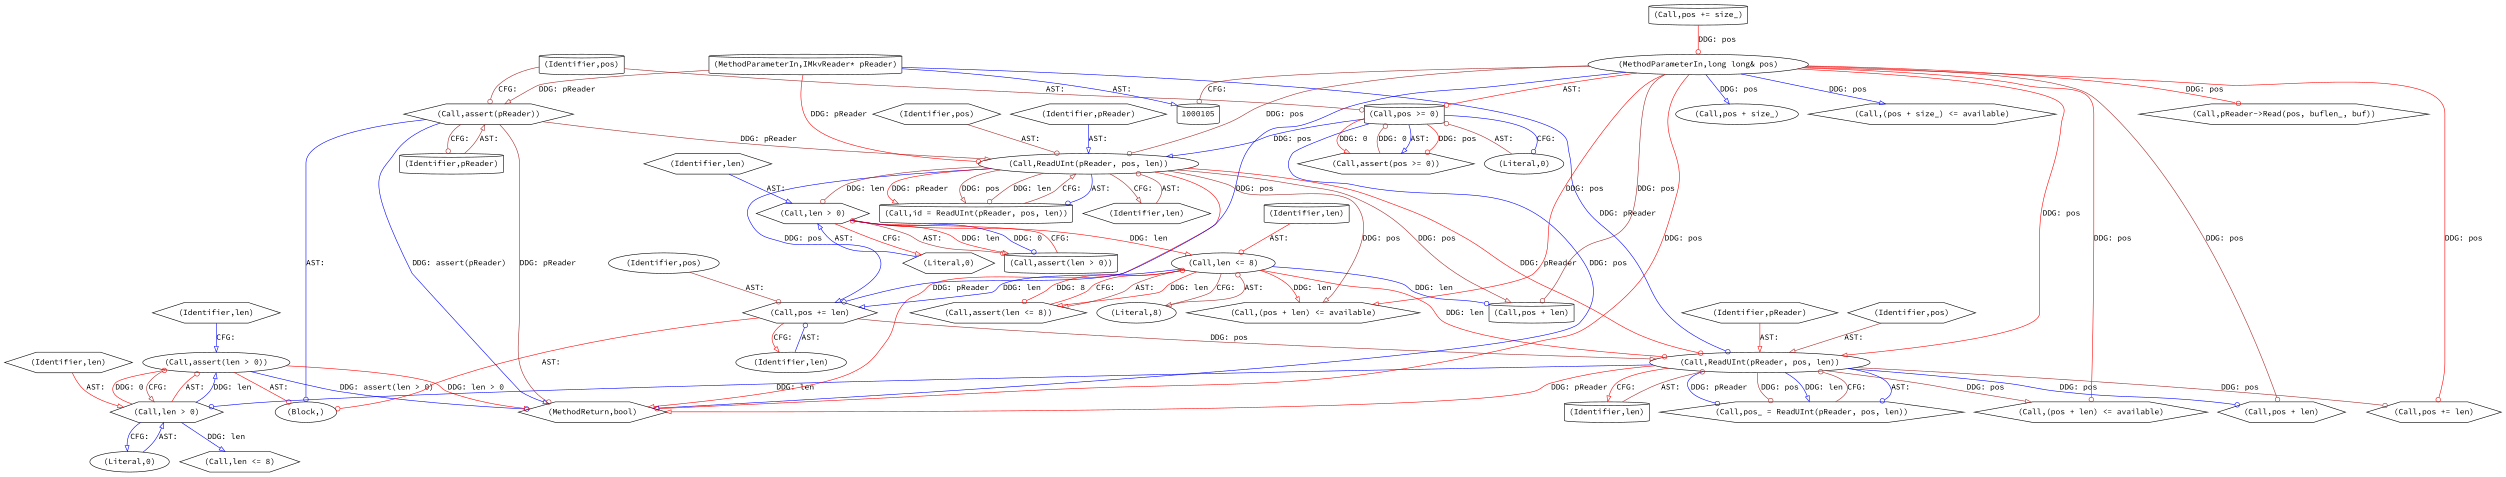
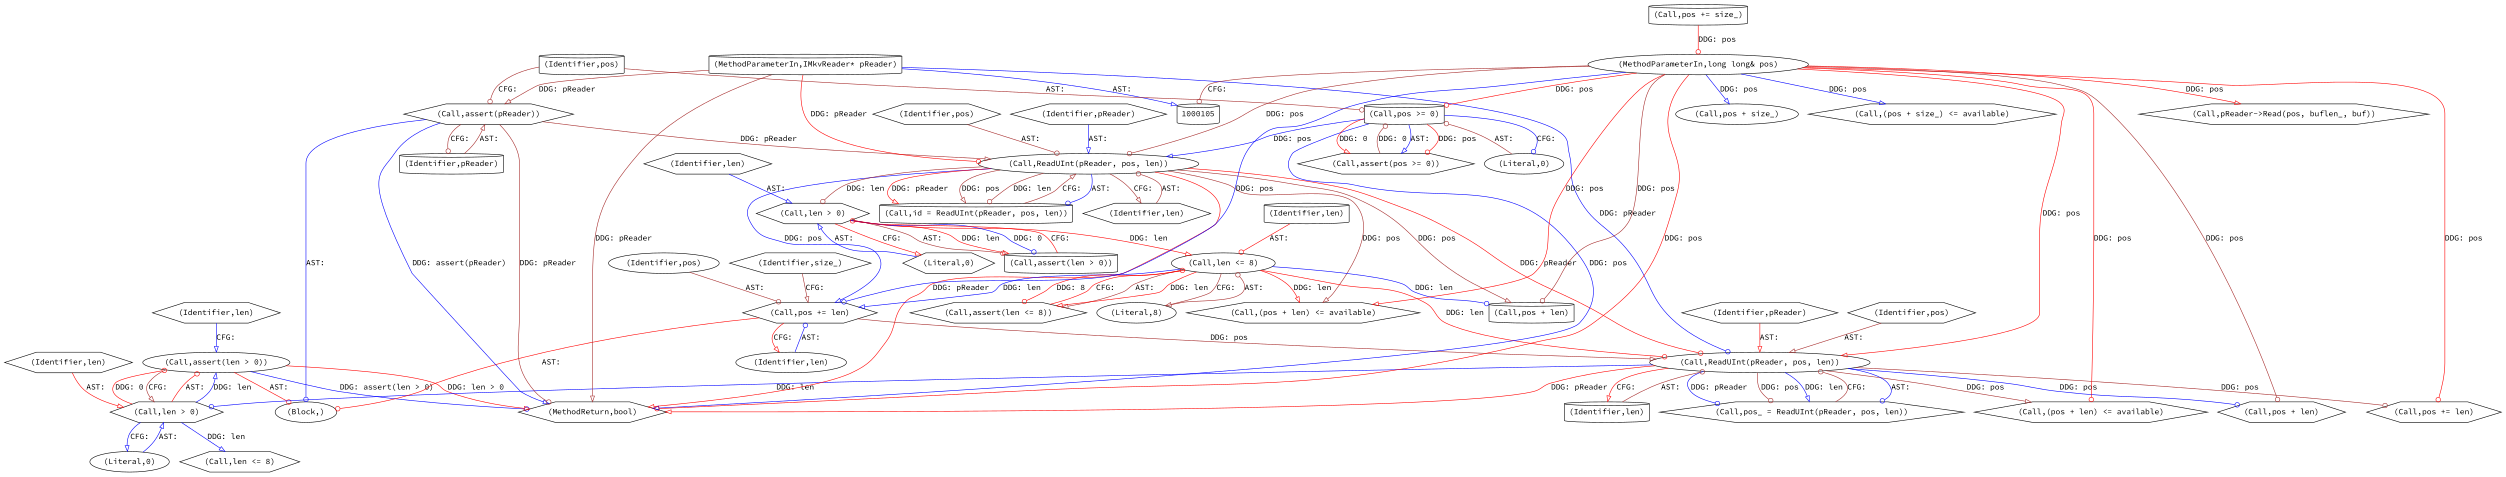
(2097, 81) -> (2097, 81)
(1575, 89) -> (1575, 89)
none -> (610, 193)
none -> (800, 263)
